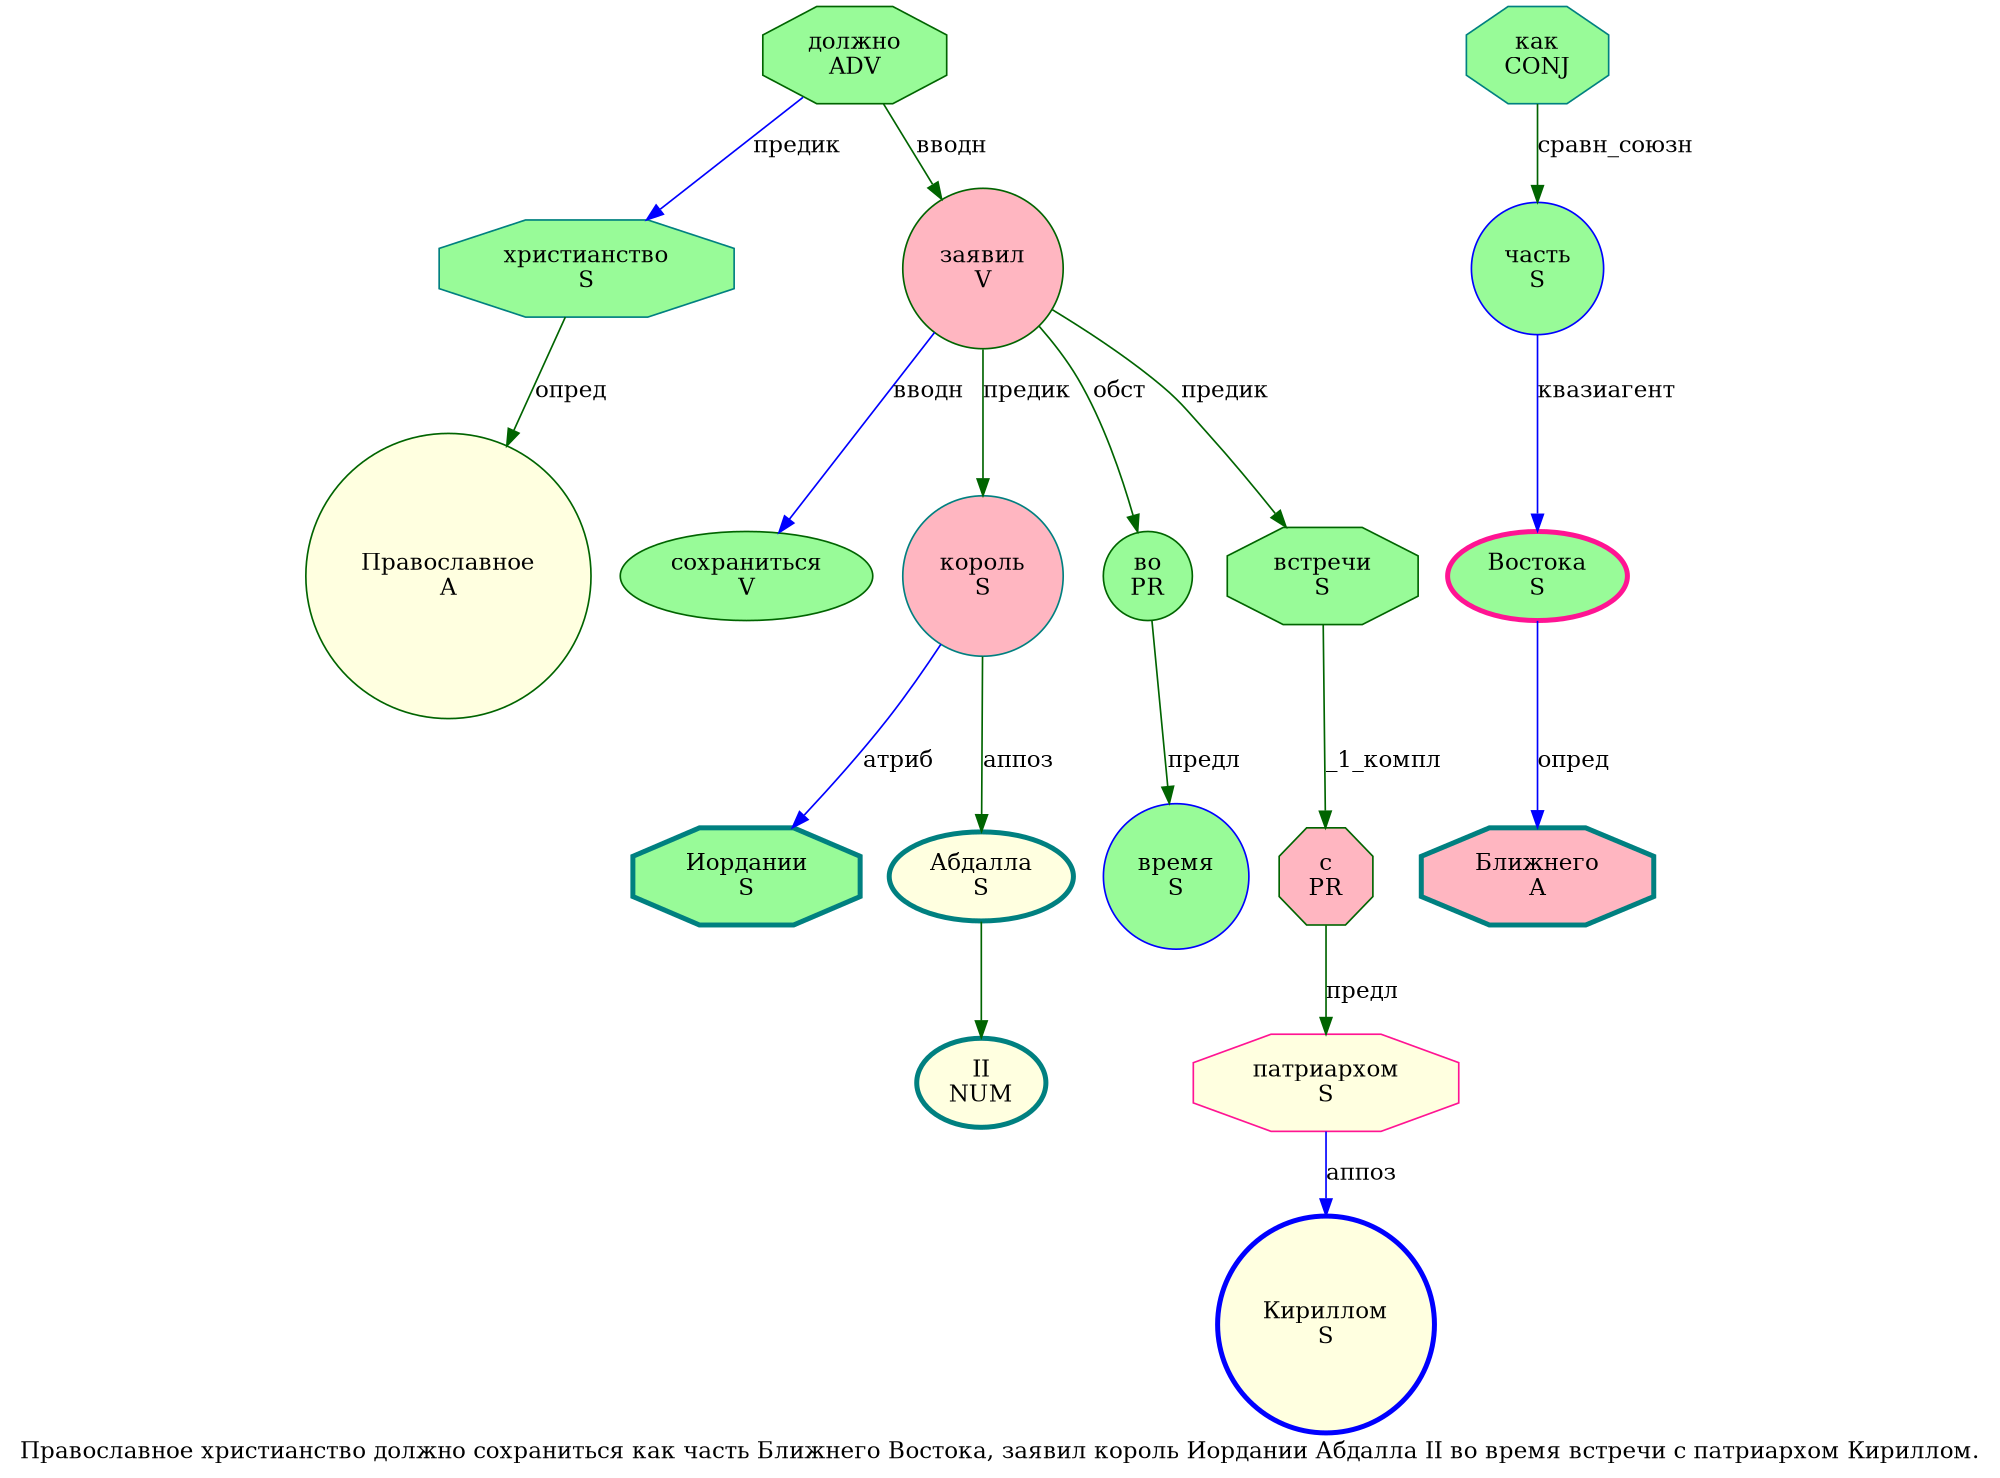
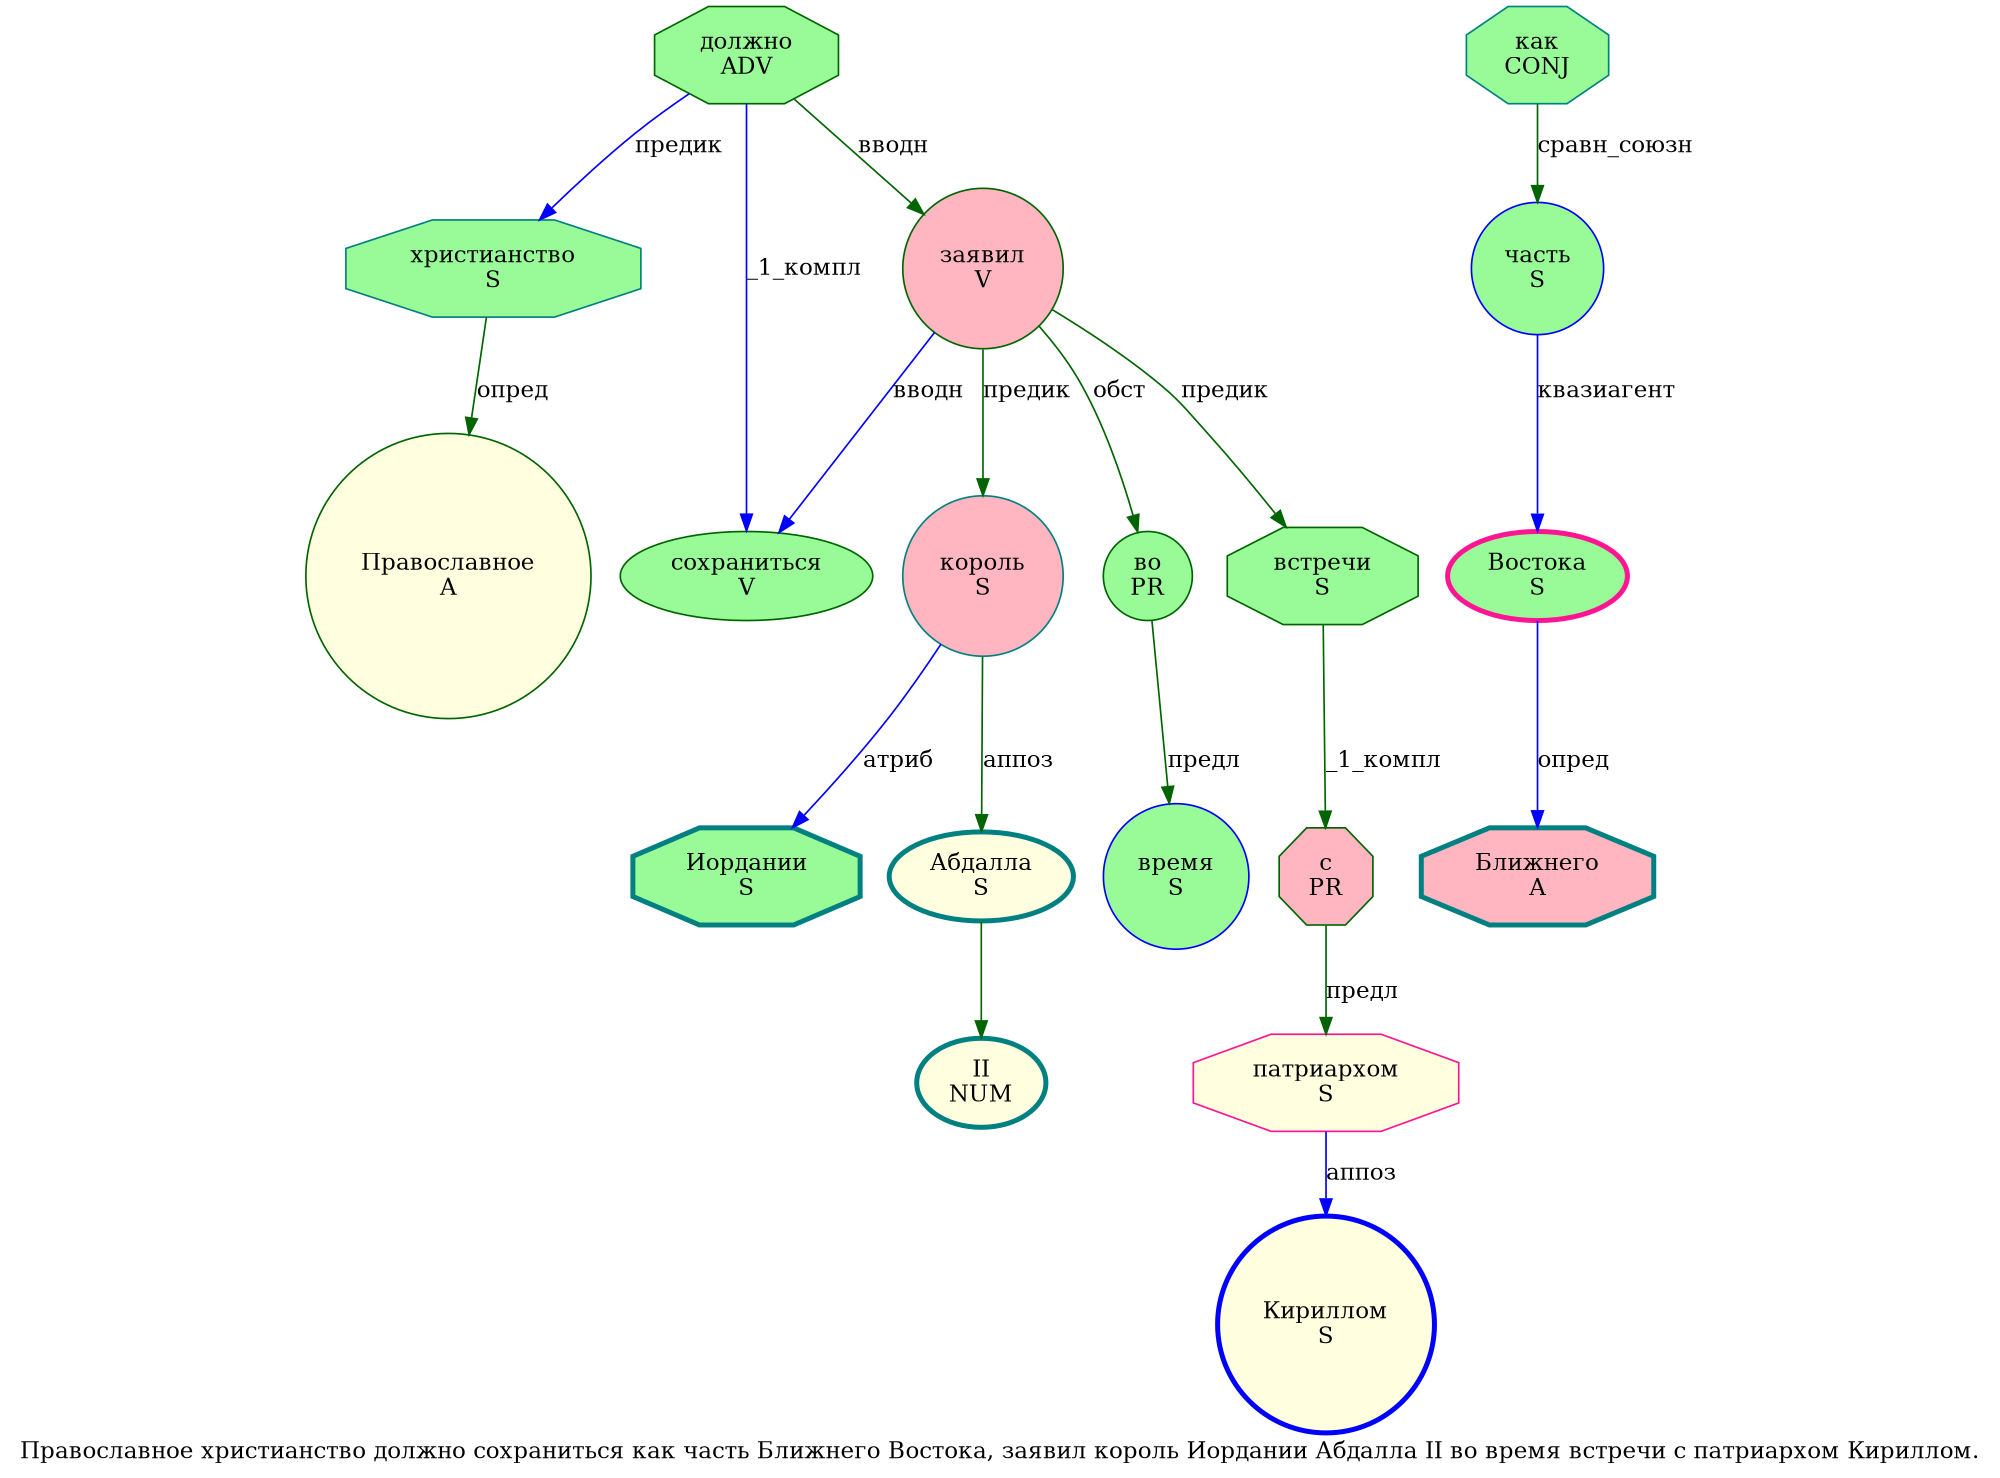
none -> (747, 309)
